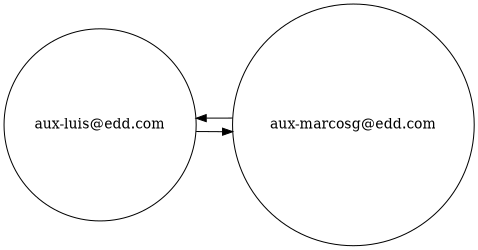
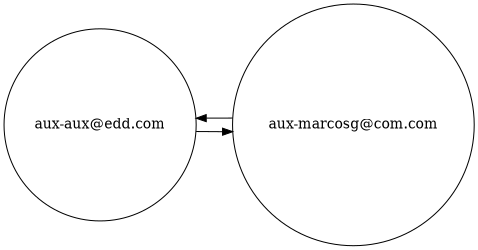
(100, 125) -> (100, 125)
(353, 125) -> (353, 125)
